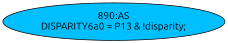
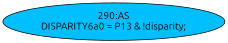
(114, 22) -> (114, 22)
